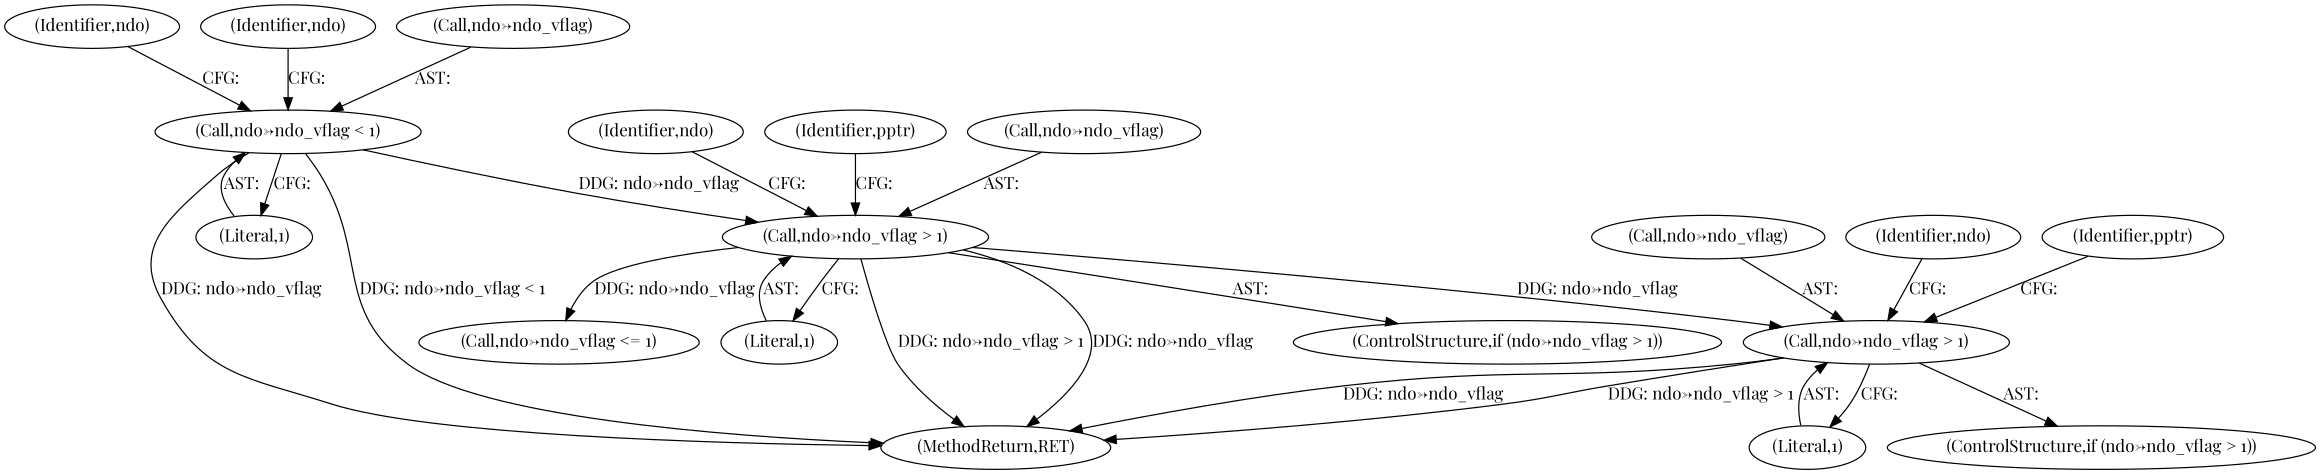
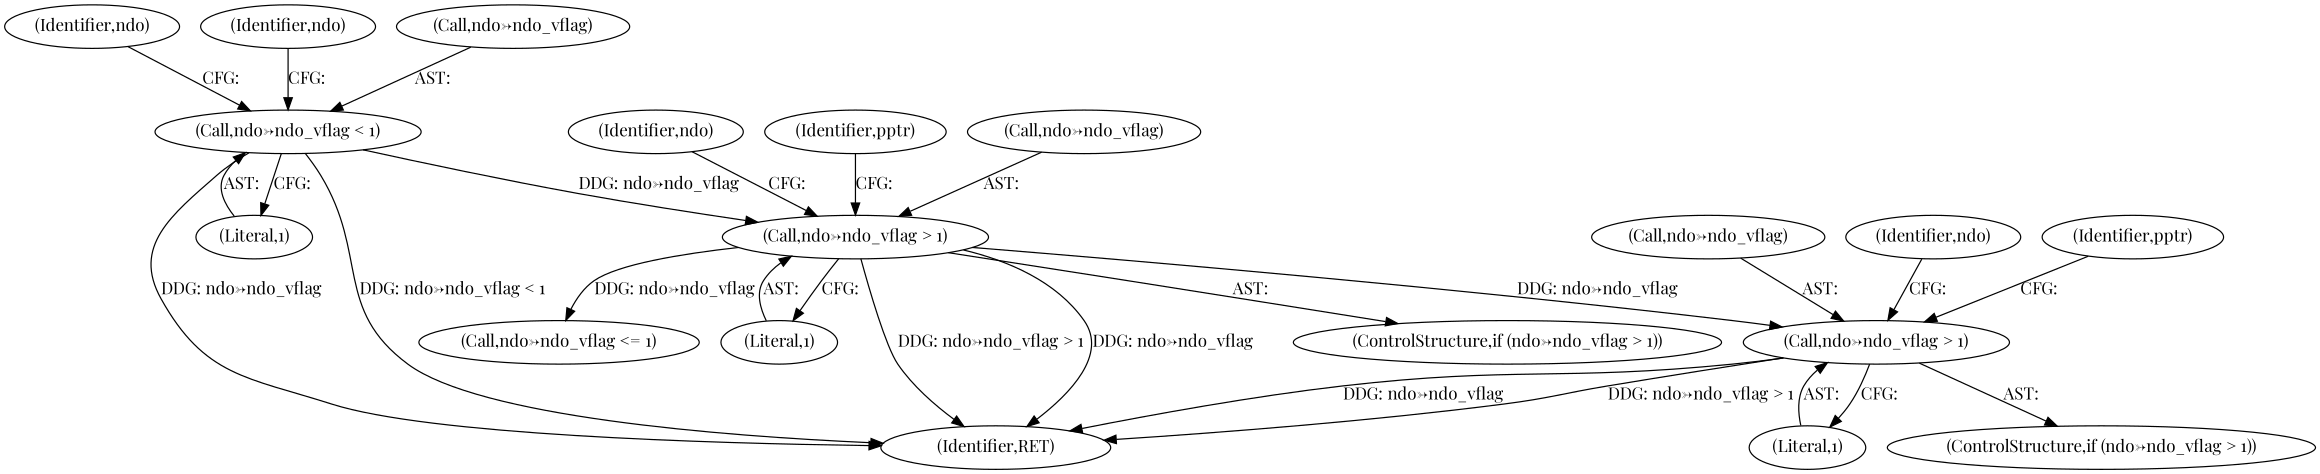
(996, 448) -> (996, 448)
